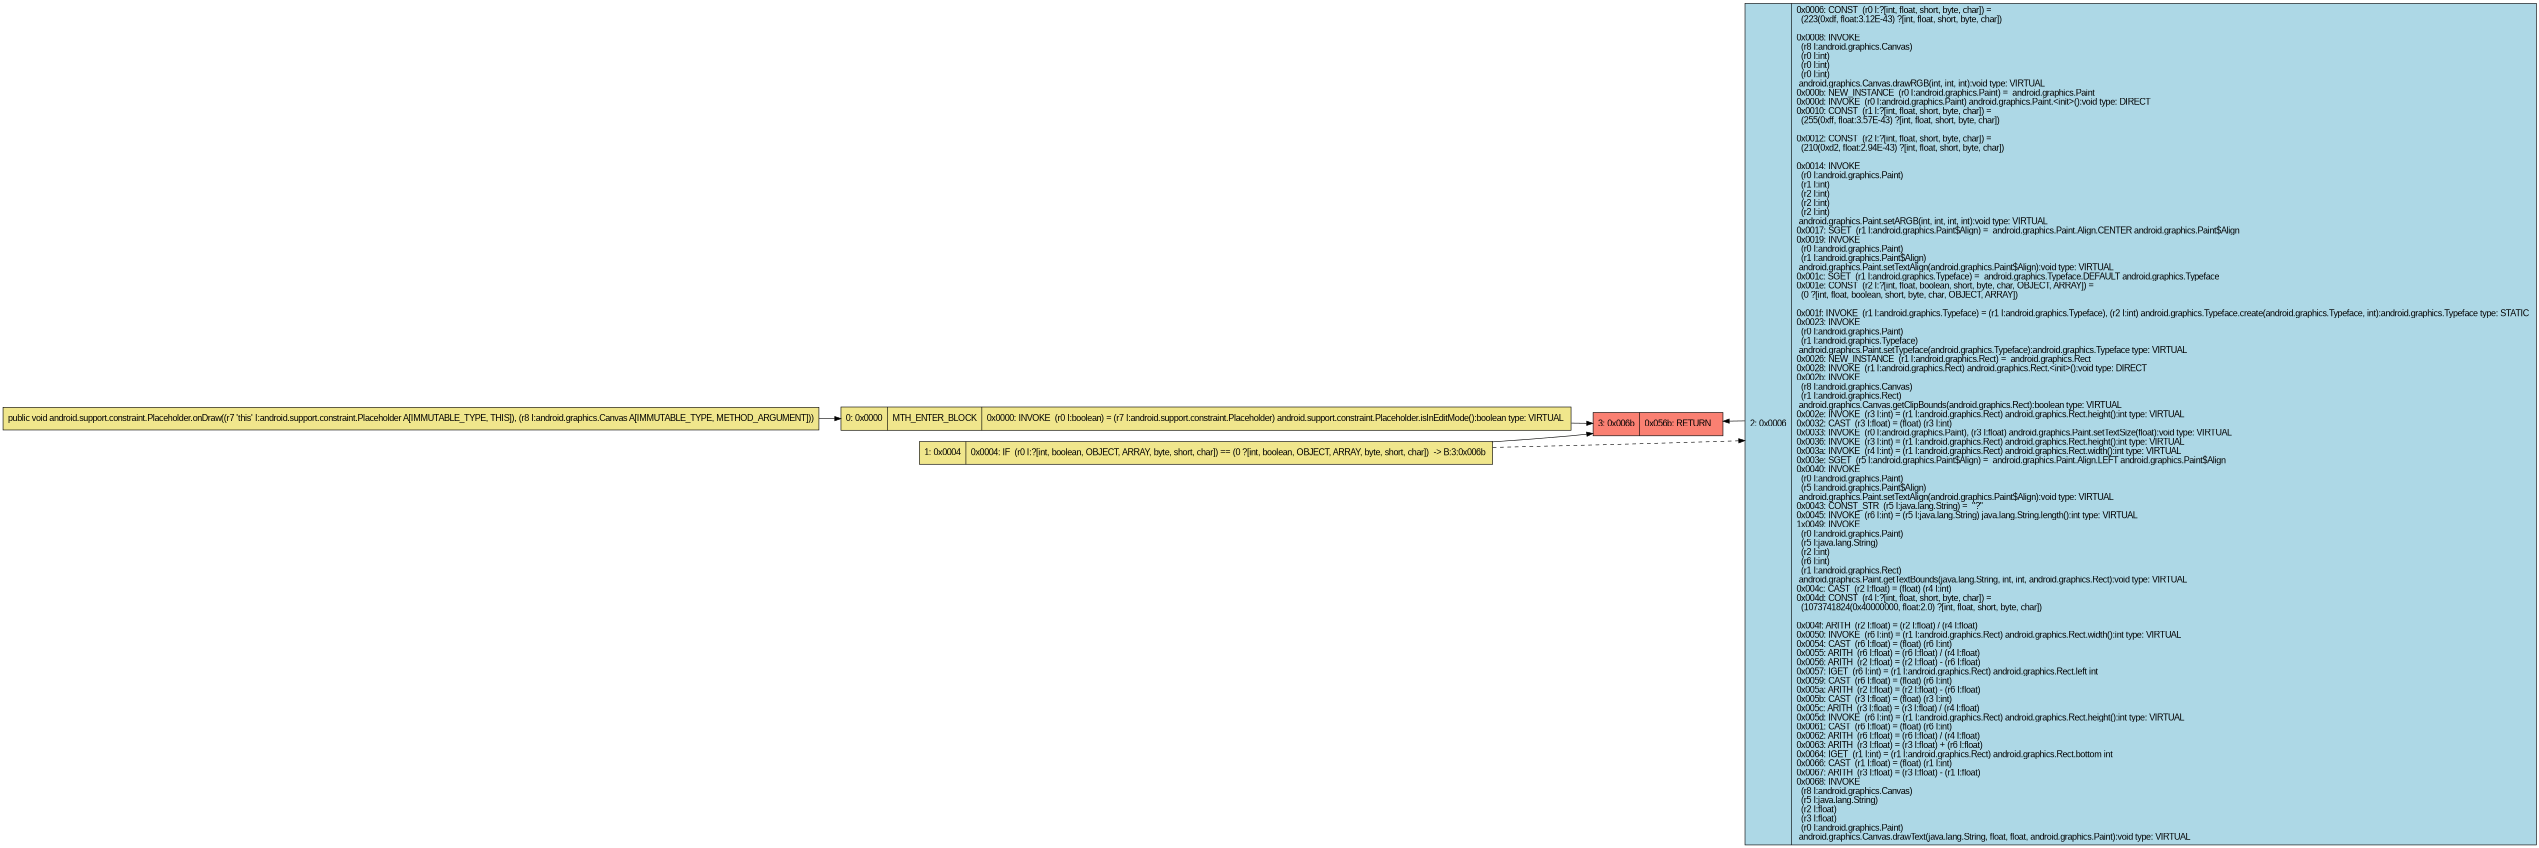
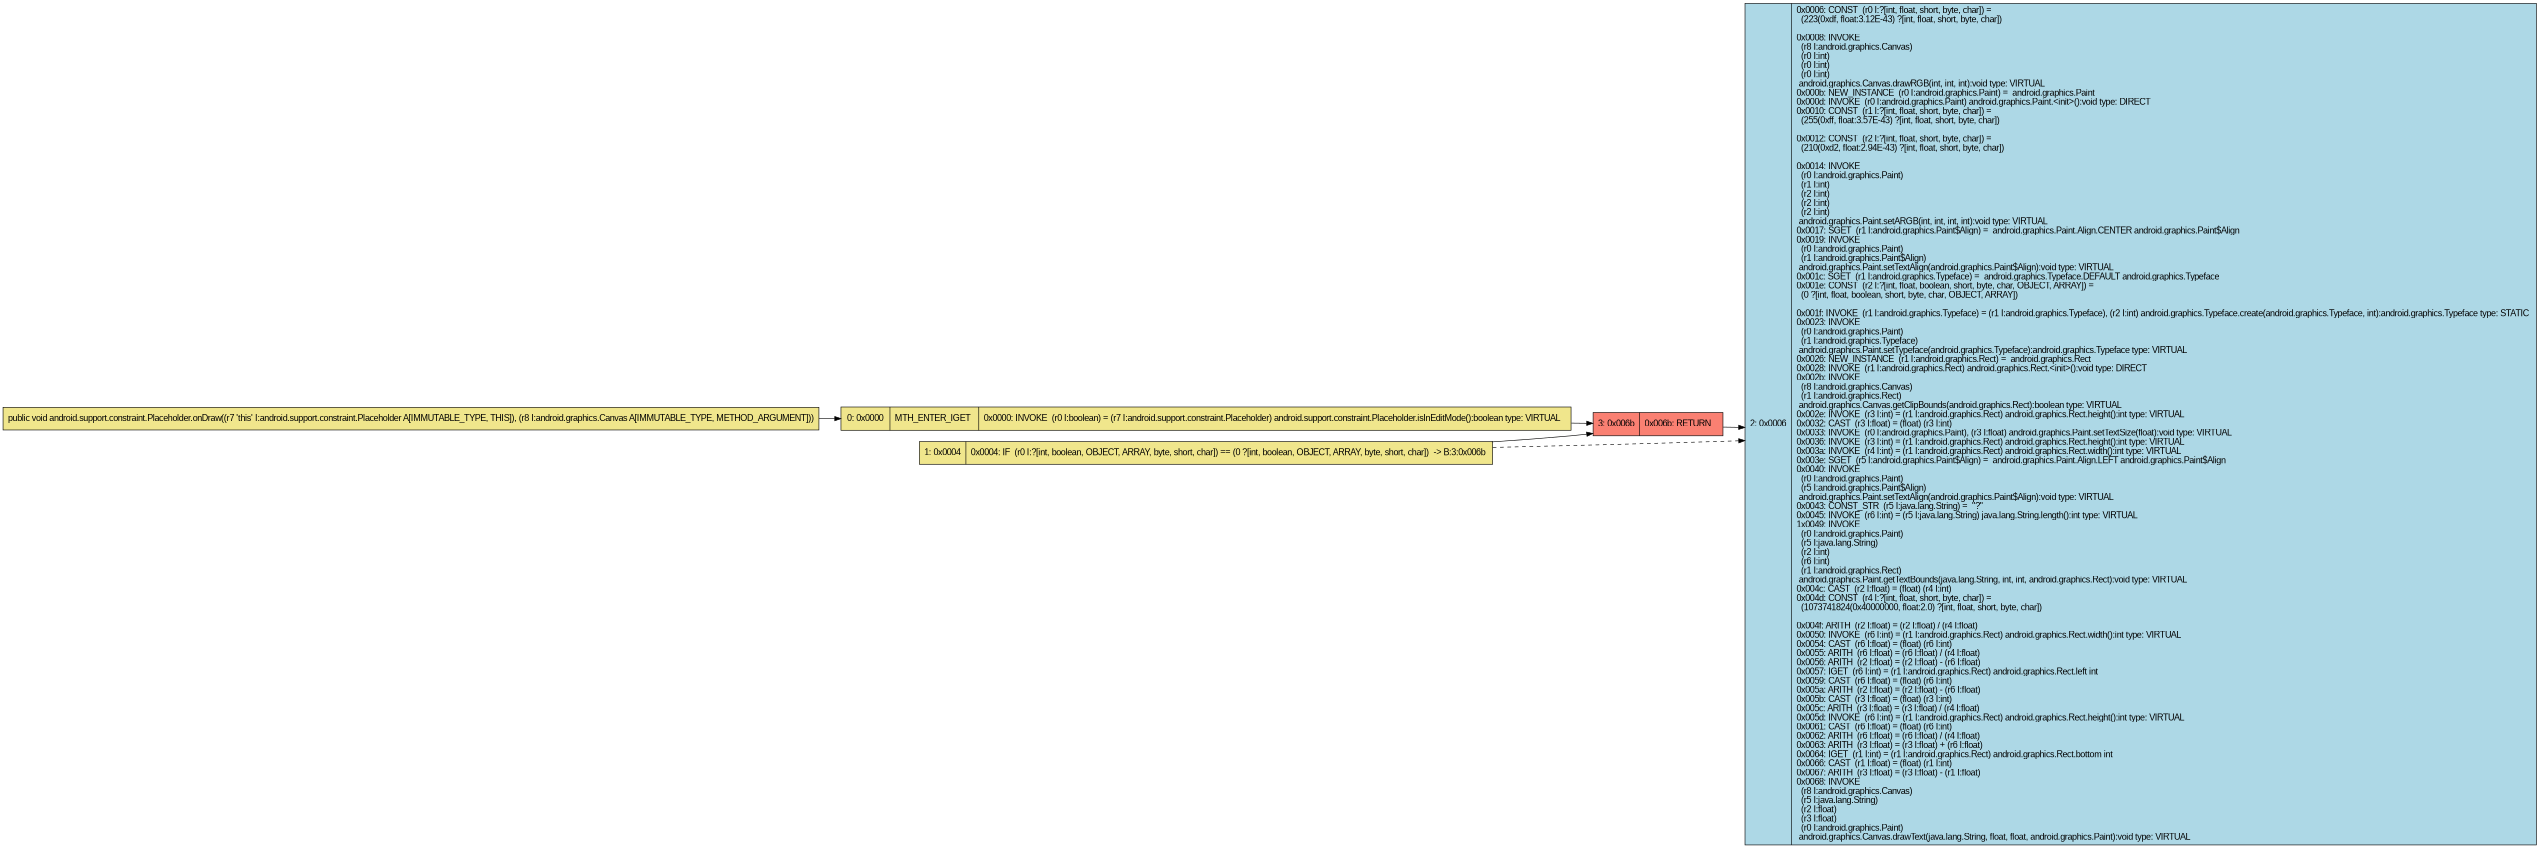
(935, 418) -> (933, 418)
(1737, 421) -> (1731, 427)
(1681, 424) -> (1681, 424)
